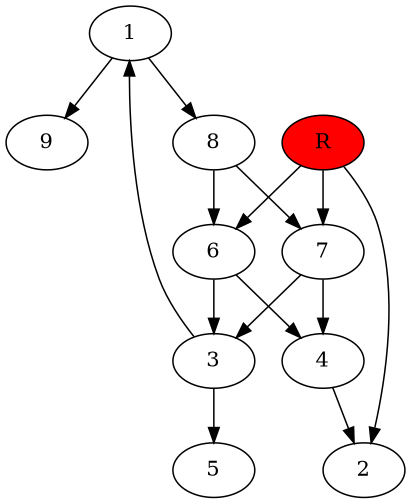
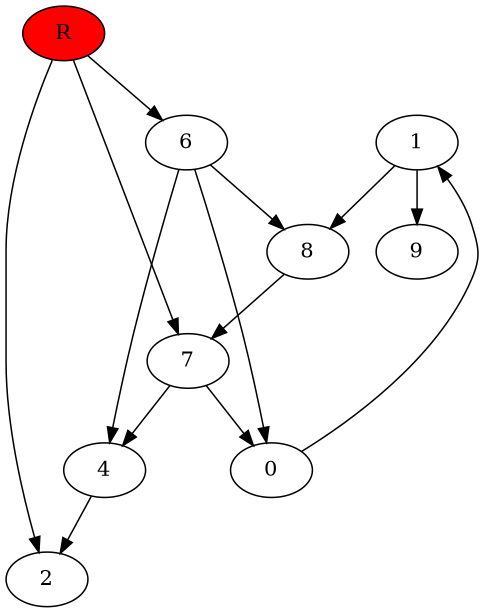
(214, 190) -> (241, 192)
(214, 361) -> (271, 470)
(214, 470) -> none
